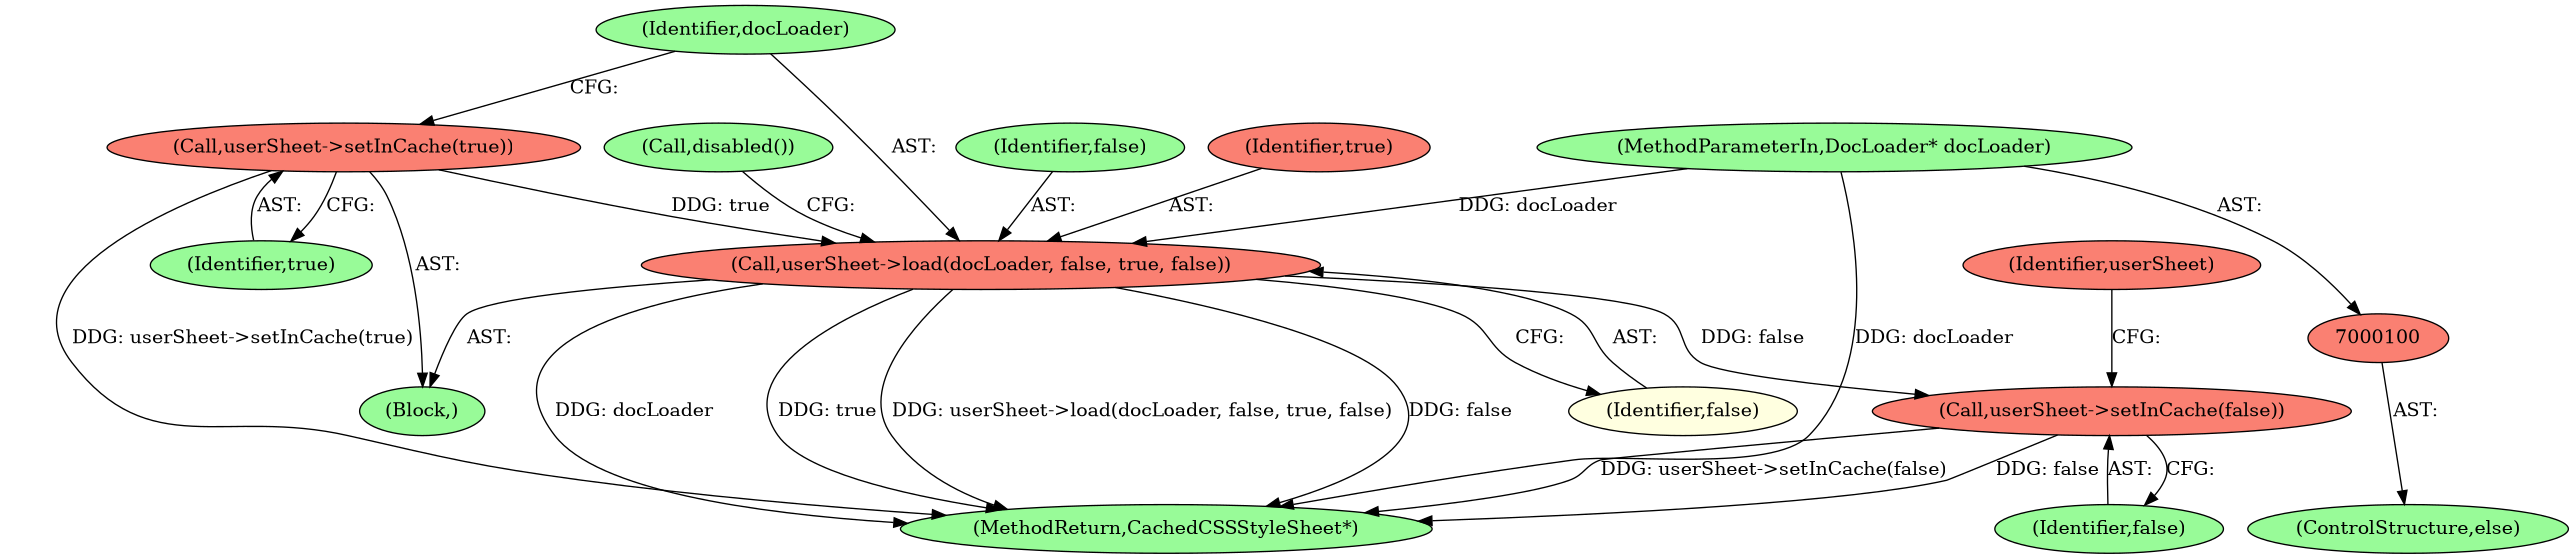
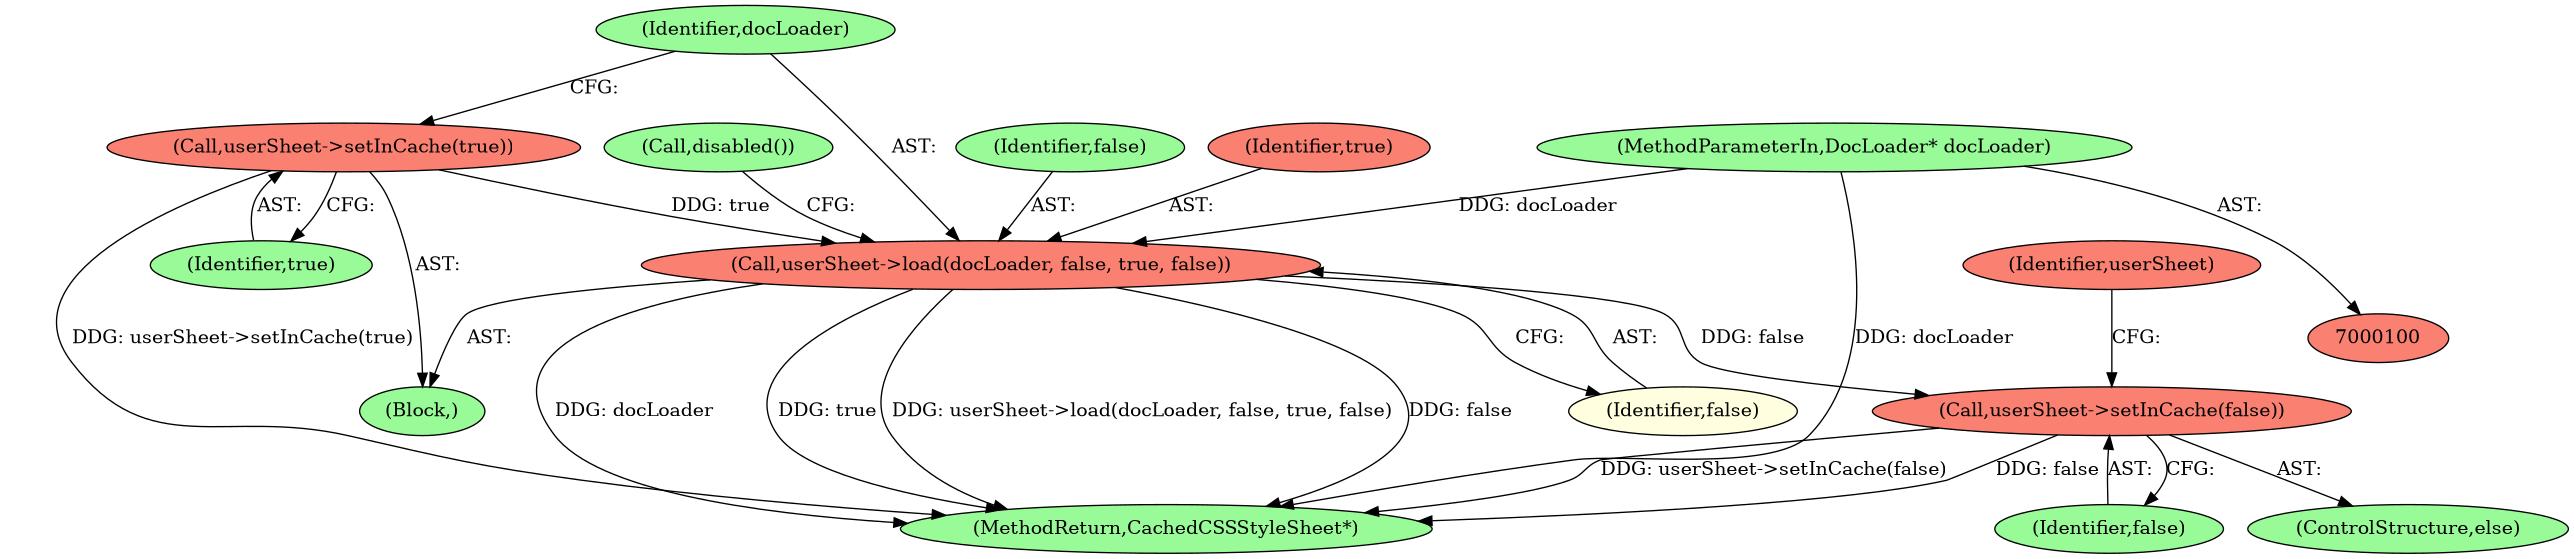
(2392, 427) -> (2254, 468)
